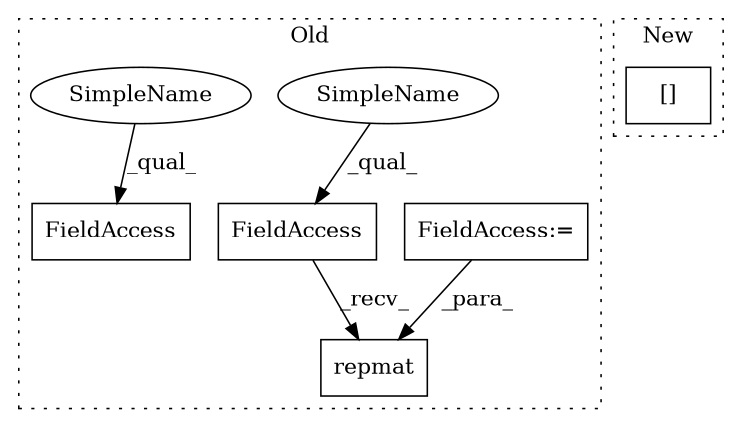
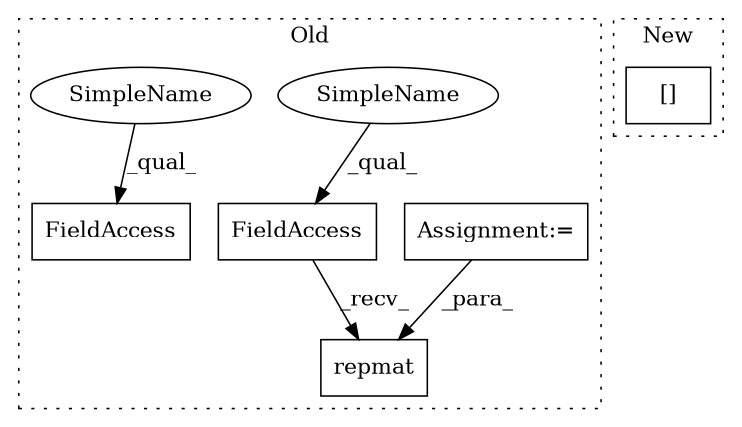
(496, 232) -> (496, 232)
